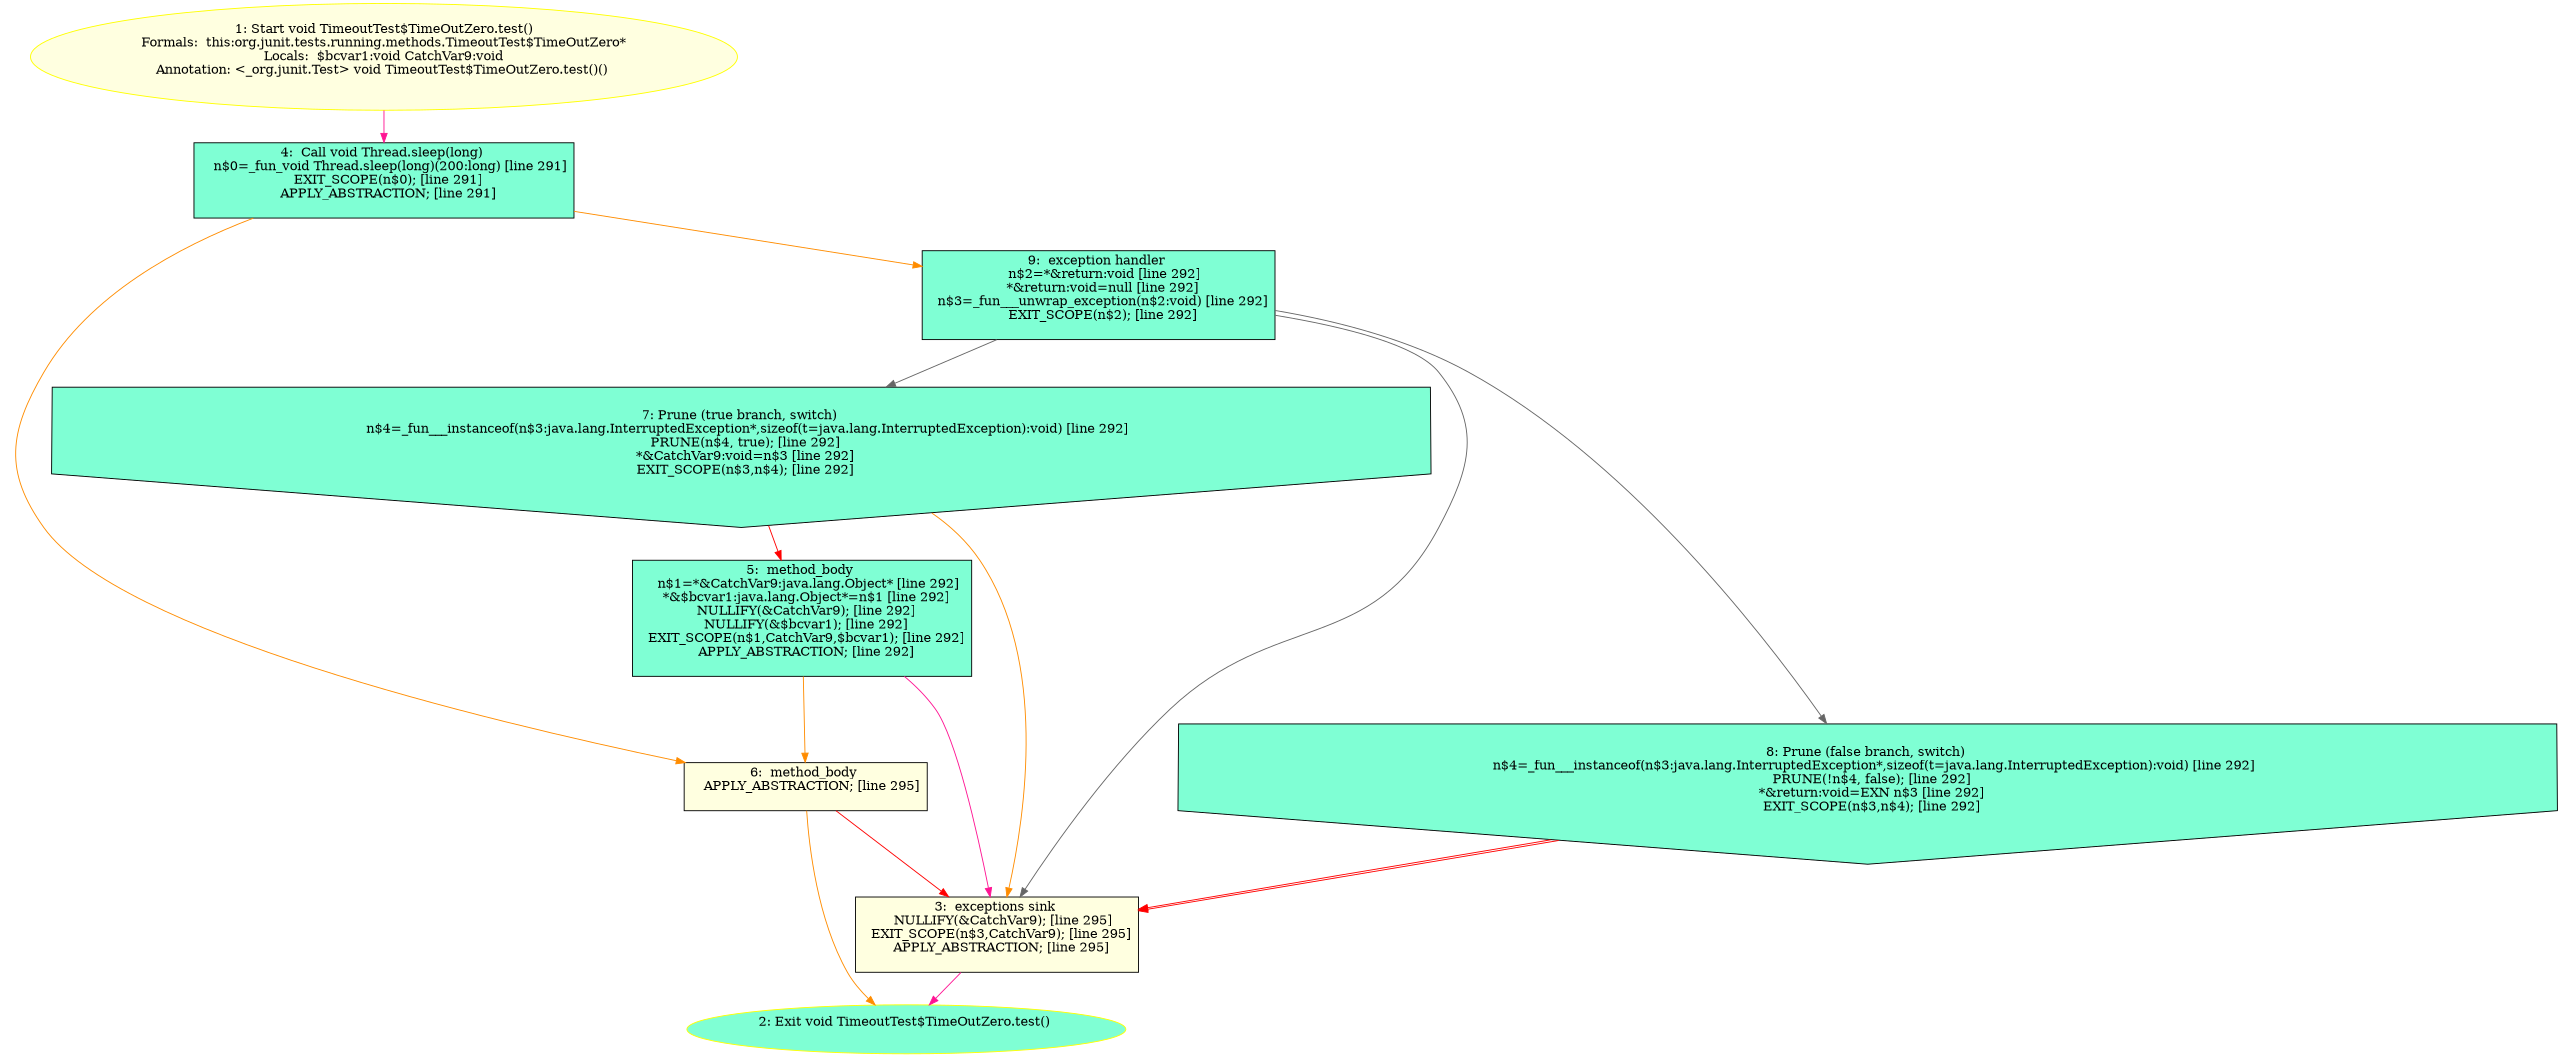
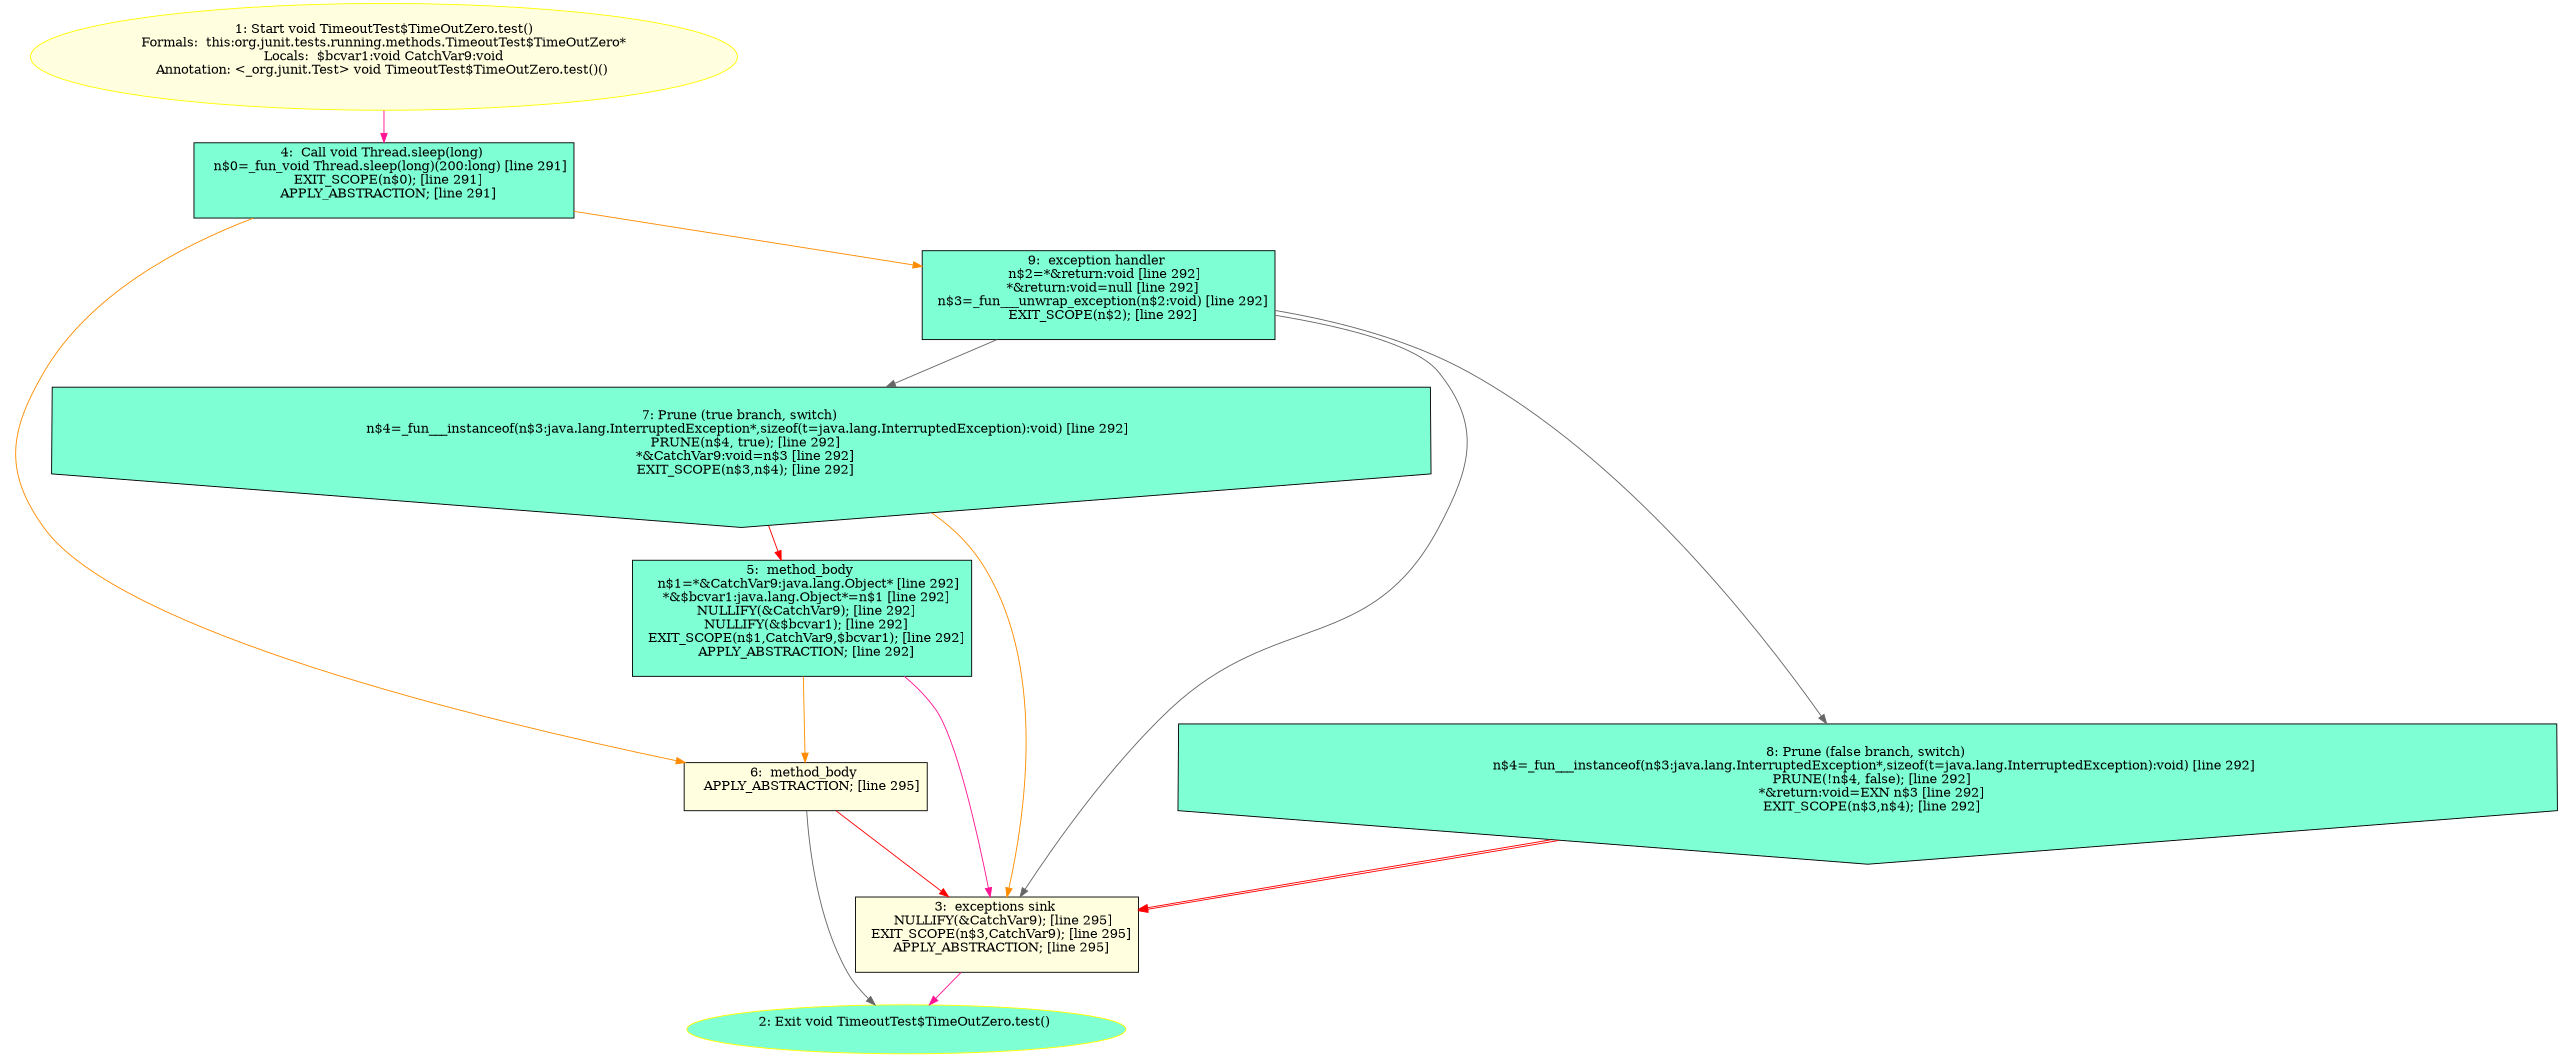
(823, 910) -> (823, 910)
